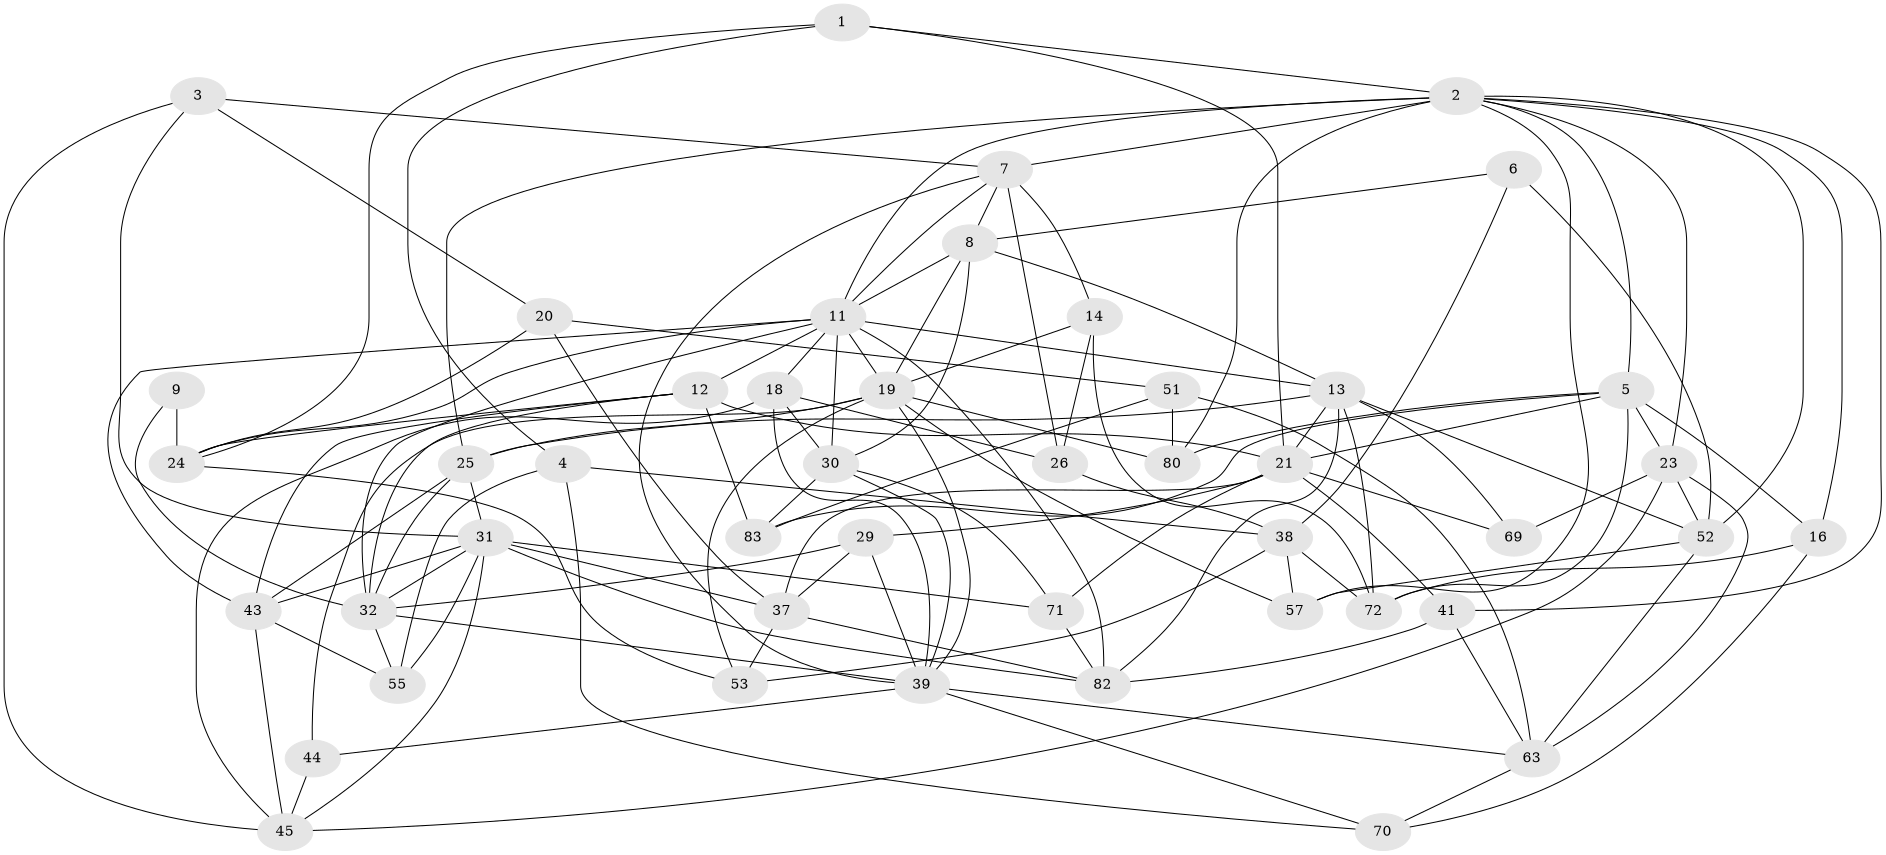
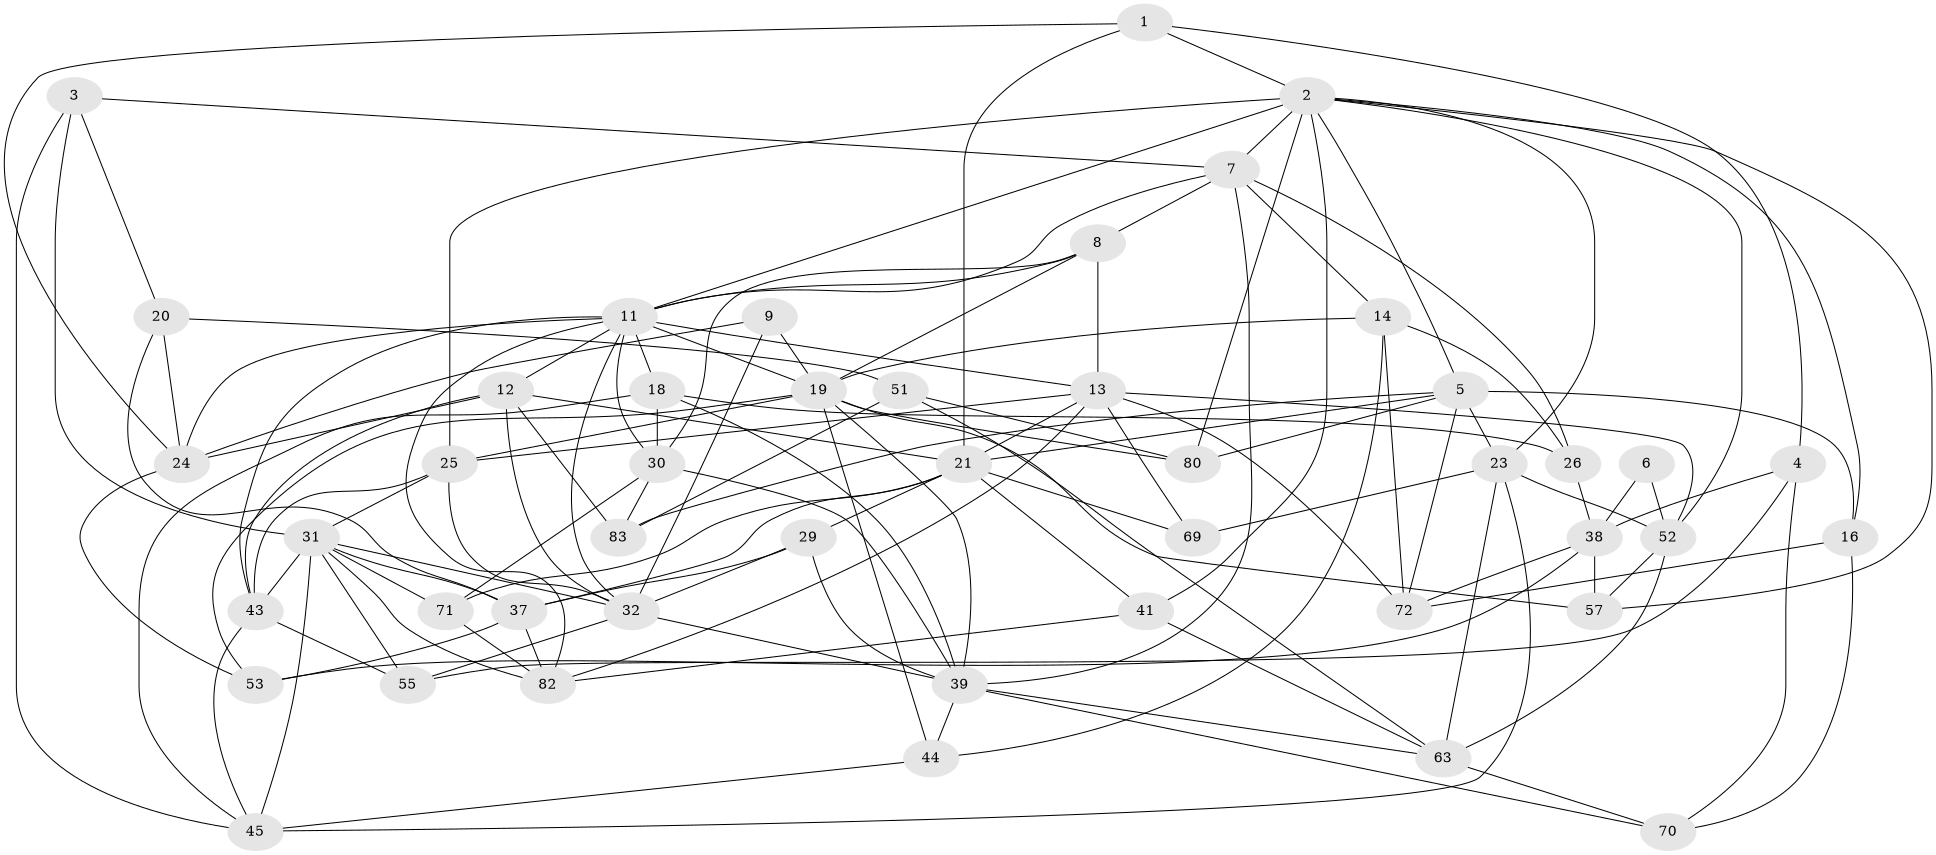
(1254, 205) -> none
none -> (794, 354)
none -> (1283, 631)
